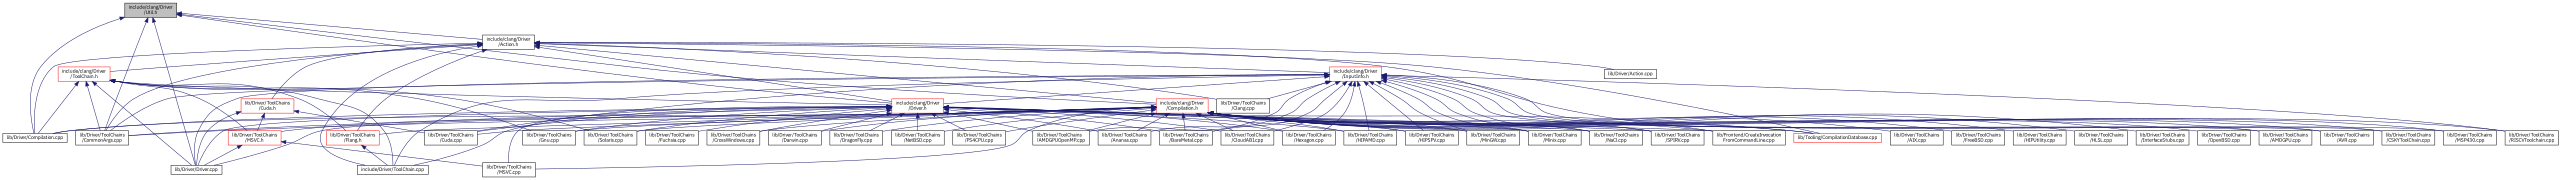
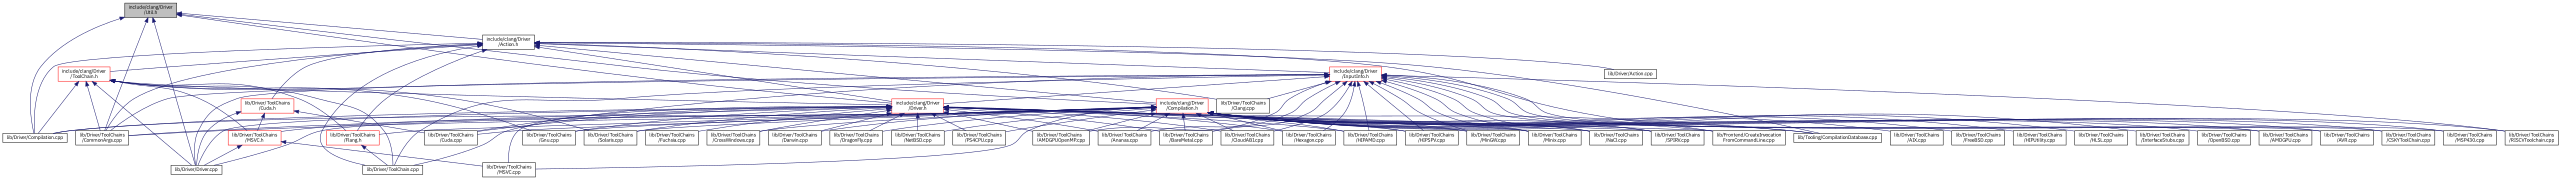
(1838, 138) -> (1838, 138)
(393, 170) -> (393, 170)
